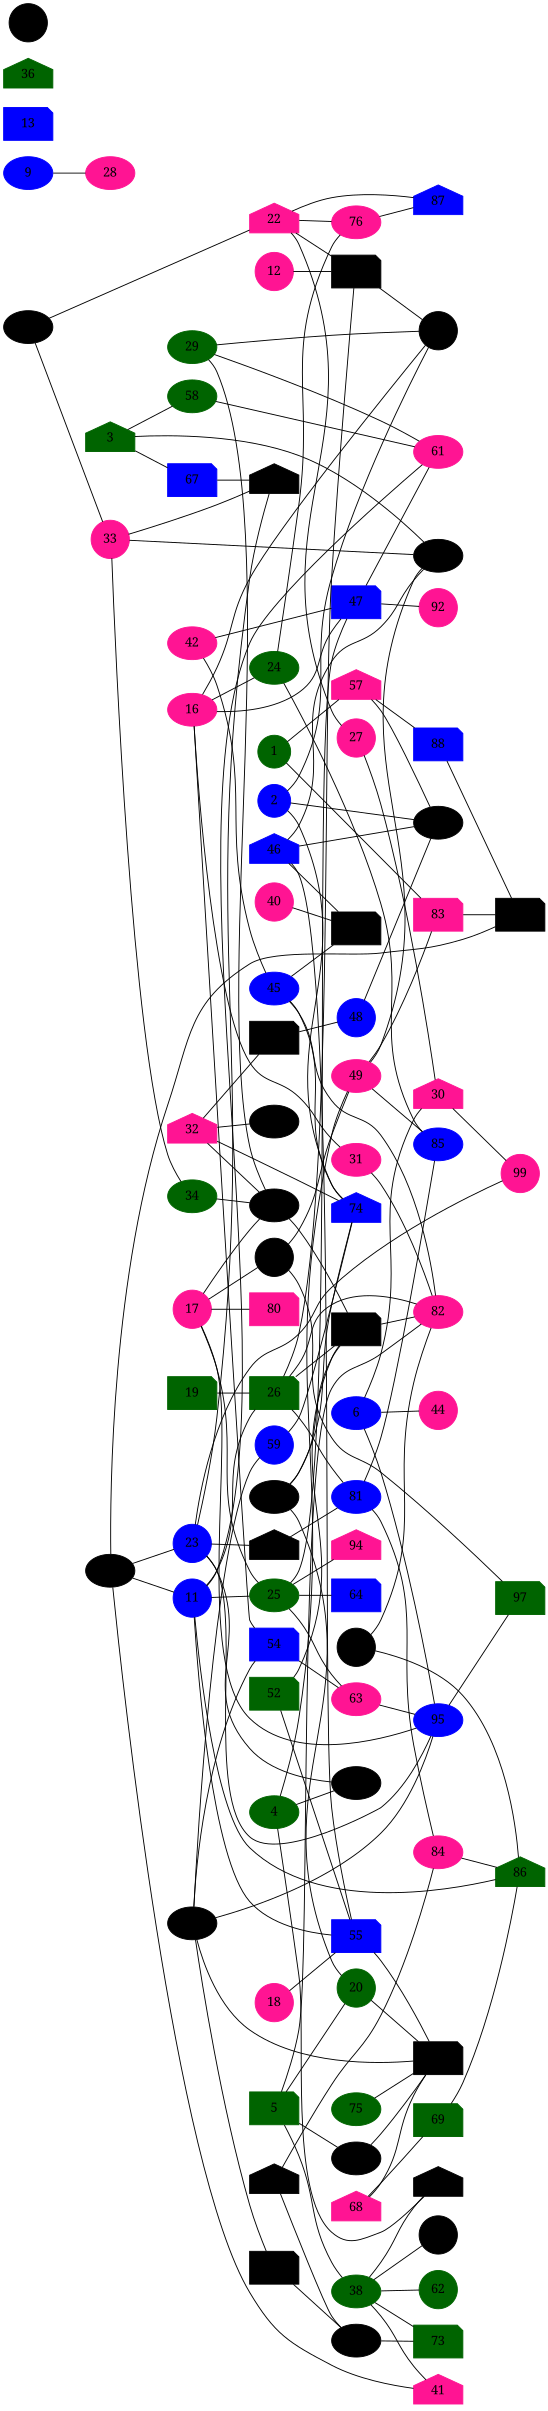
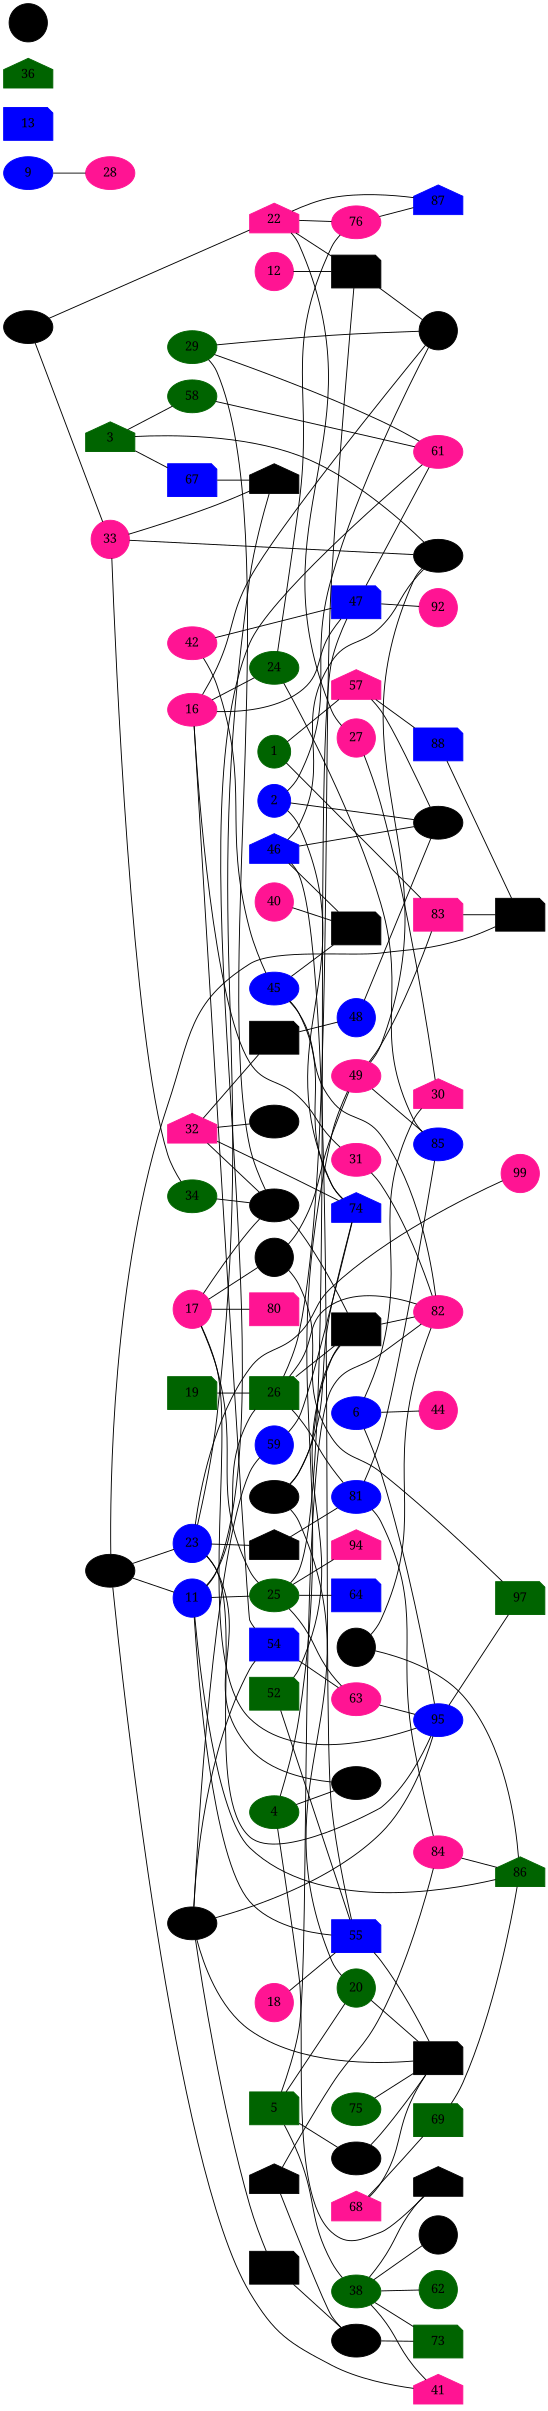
(479, 1135) -> none
